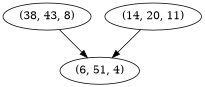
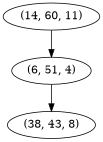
(153, 17) -> (51, 17)
(71, 41) -> (51, 94)
